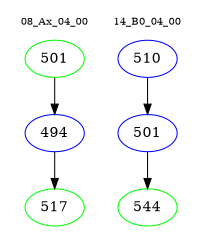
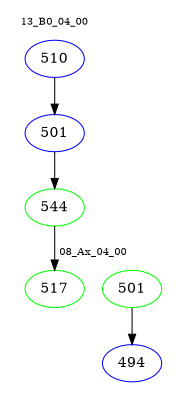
(148, 22) -> (55, 22)
(55, 165) -> (55, 249)
